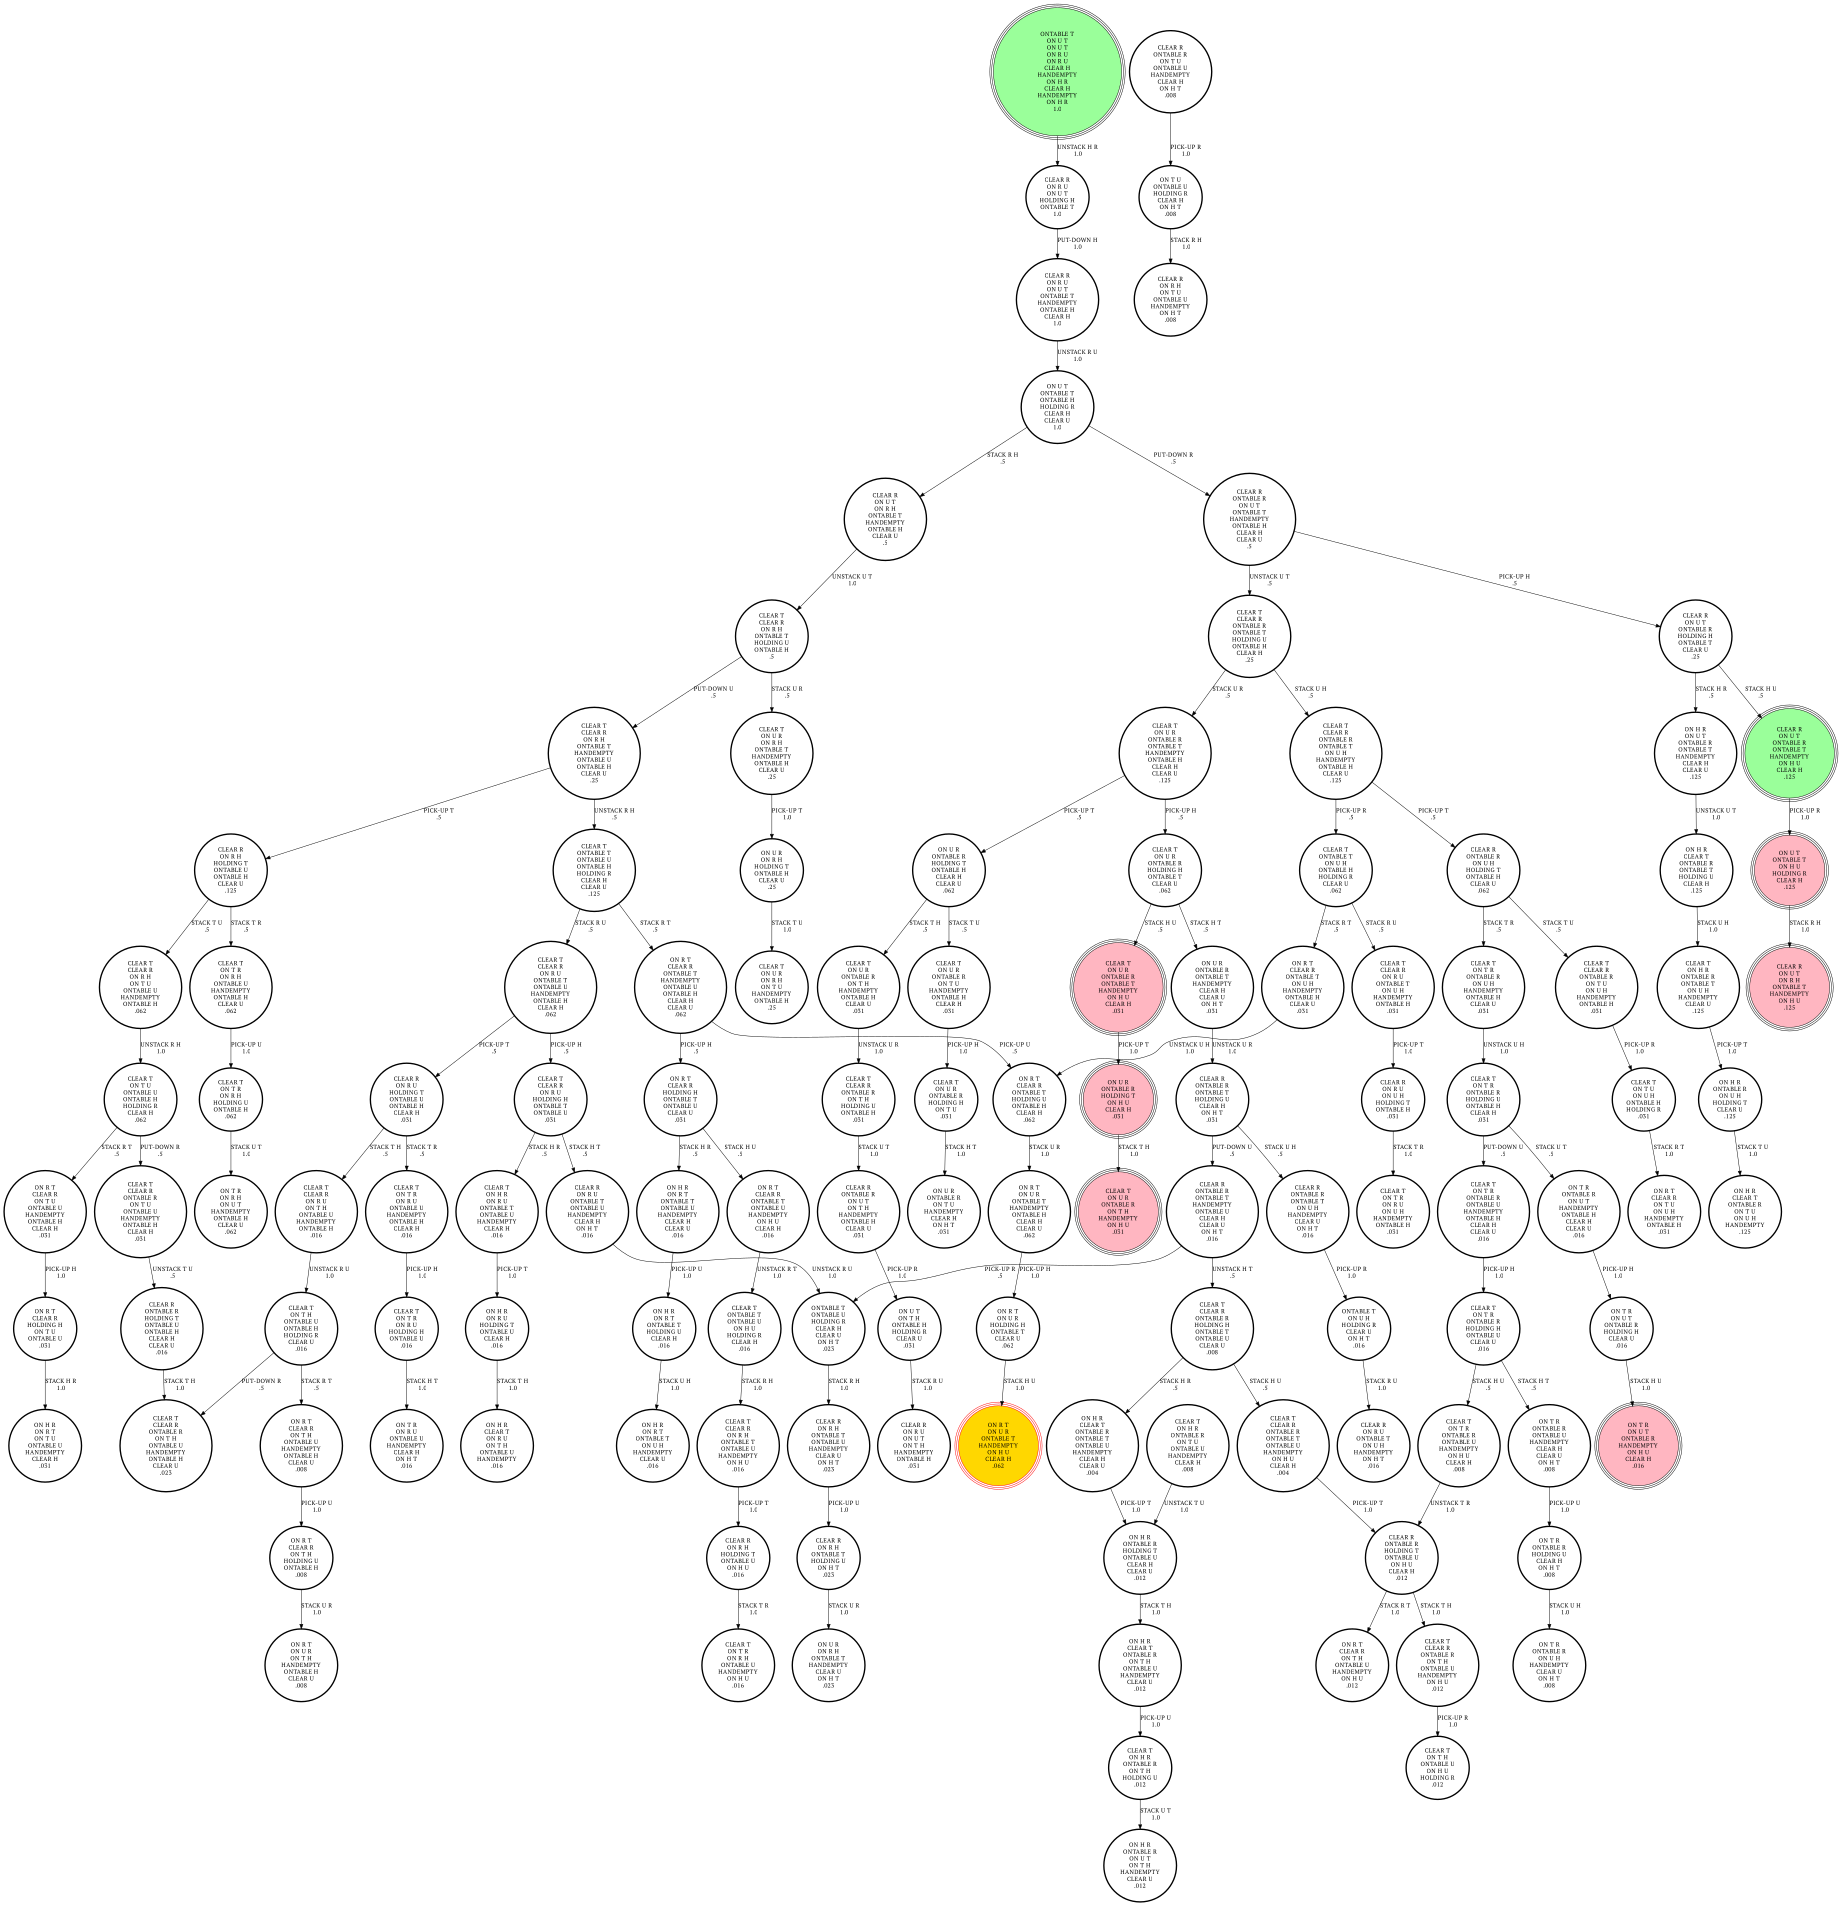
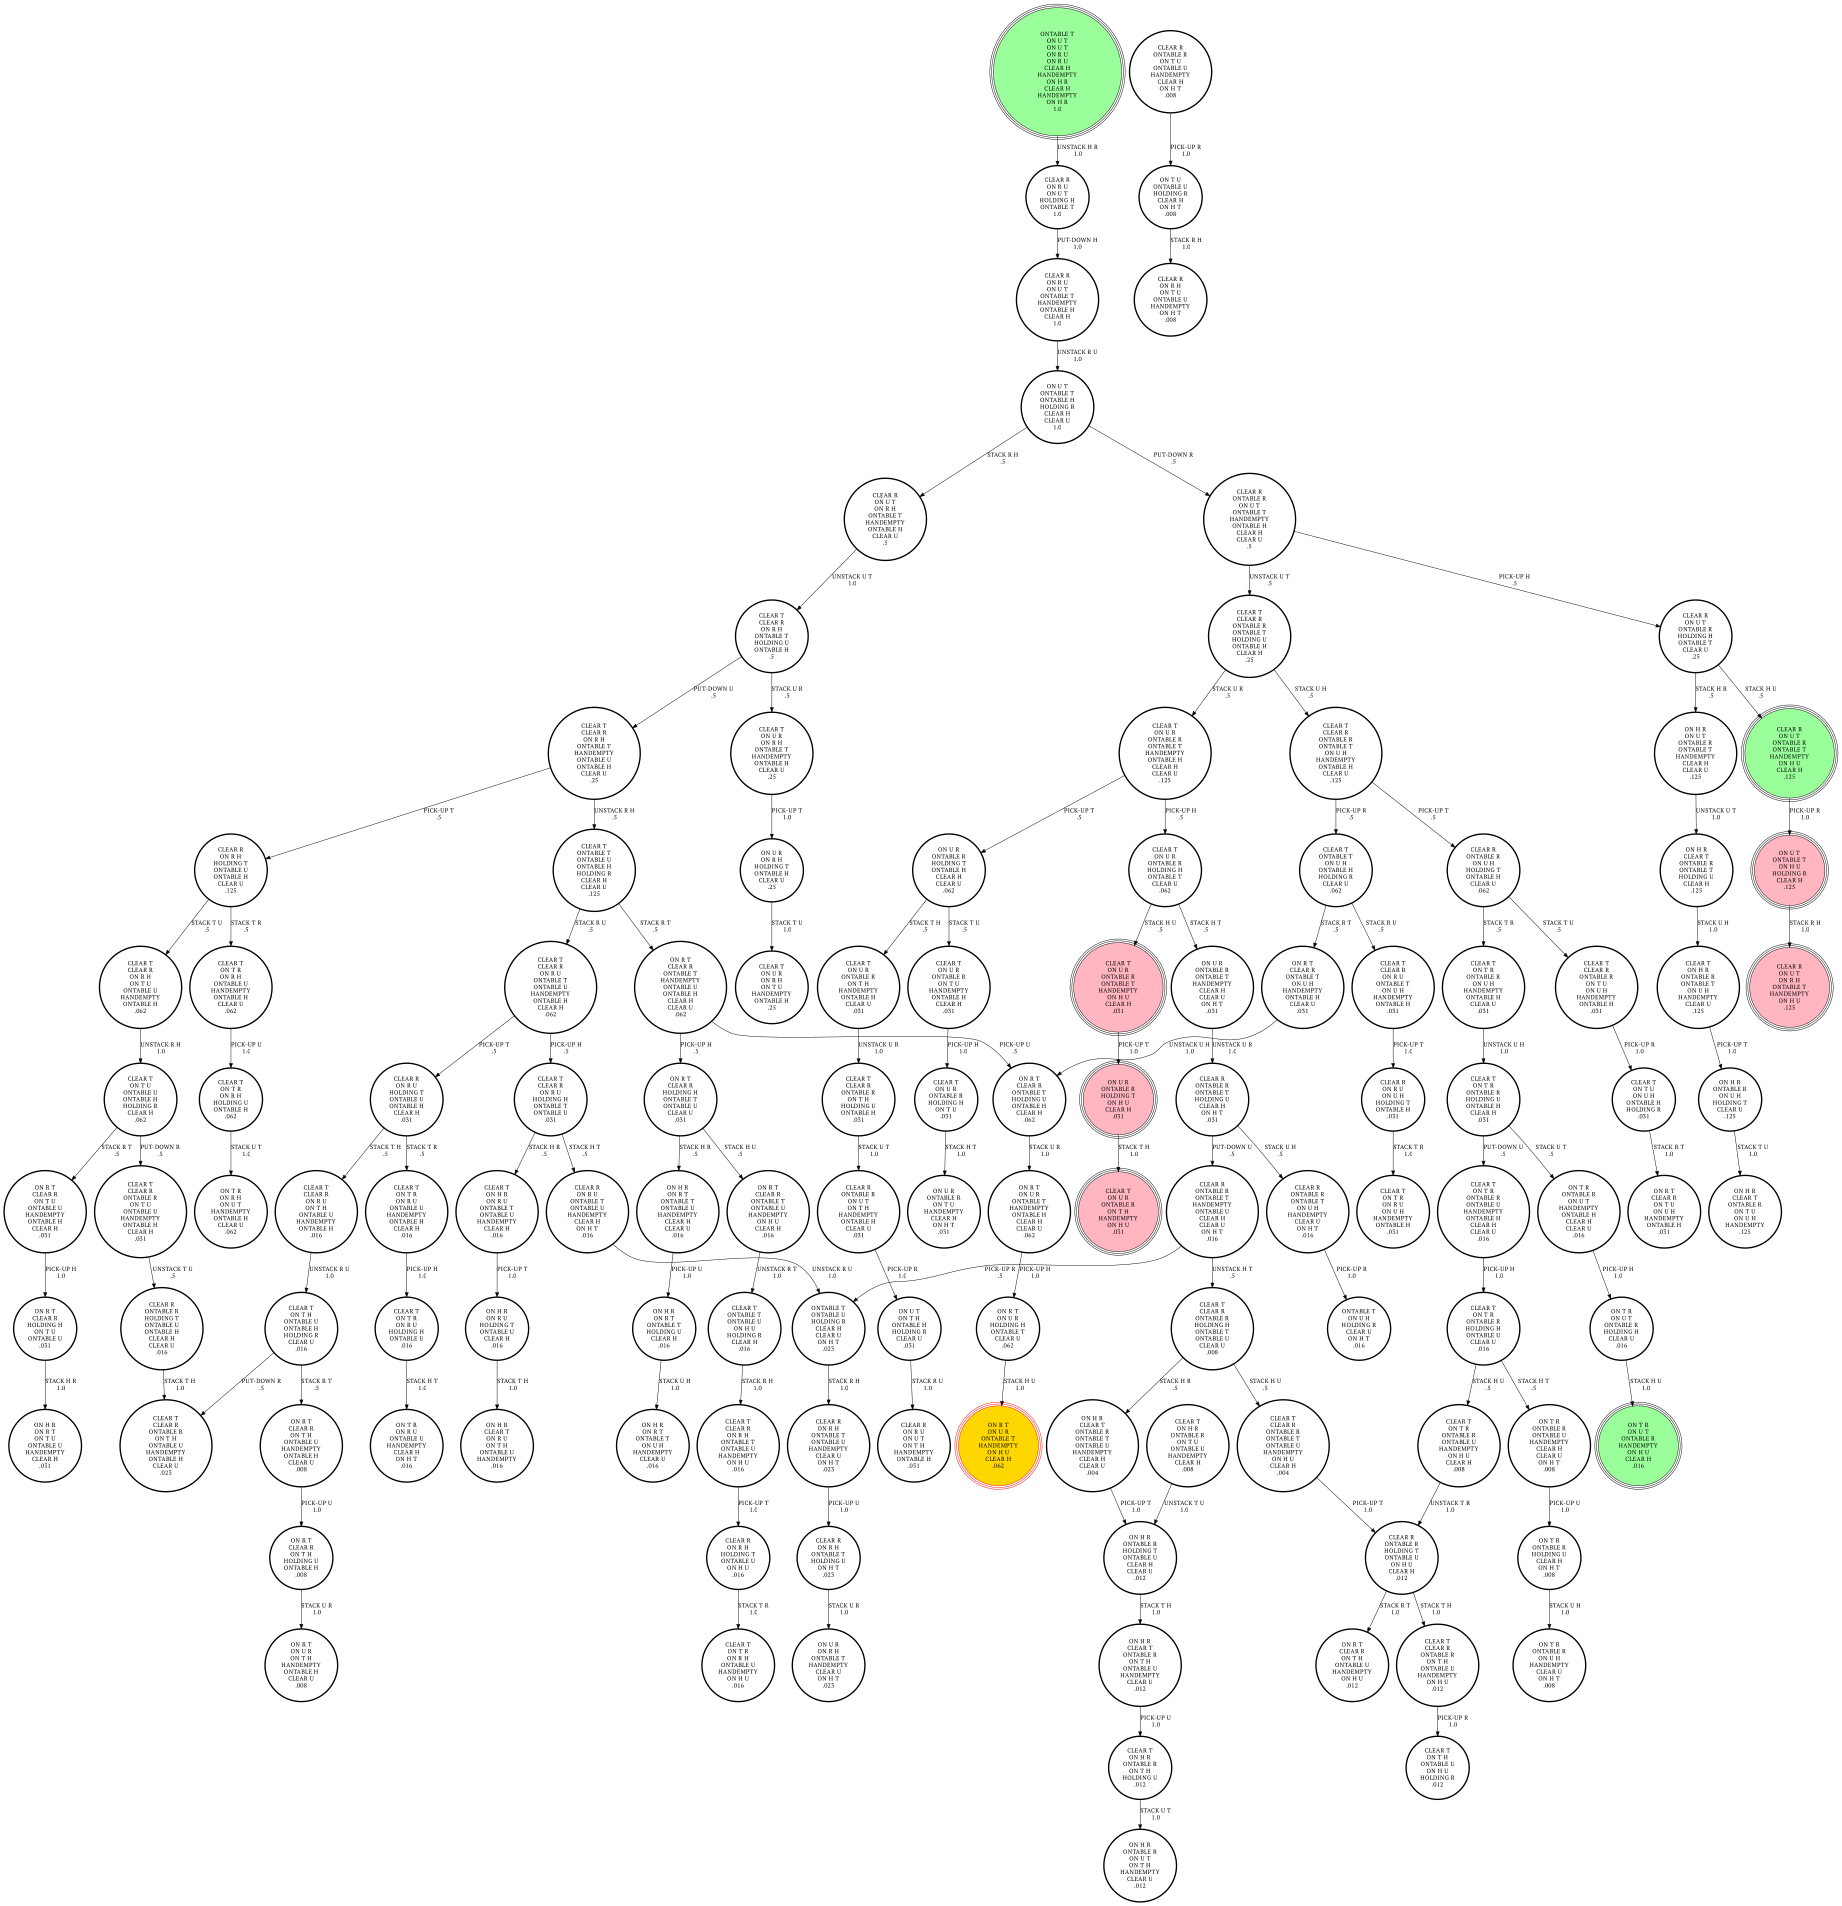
(1374, 1446) -> none
(1638, 1446) -> (1638, 1446)
